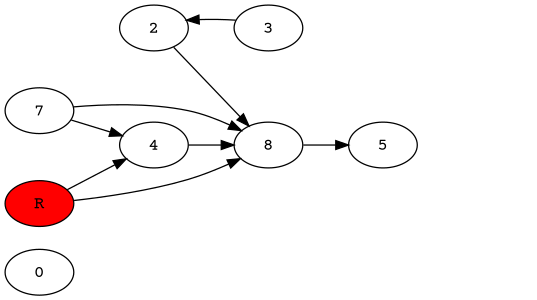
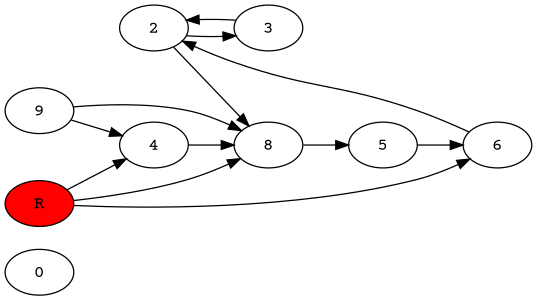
none -> (205, 37)
(39, 111) -> (39, 111)
none -> (497, 145)
